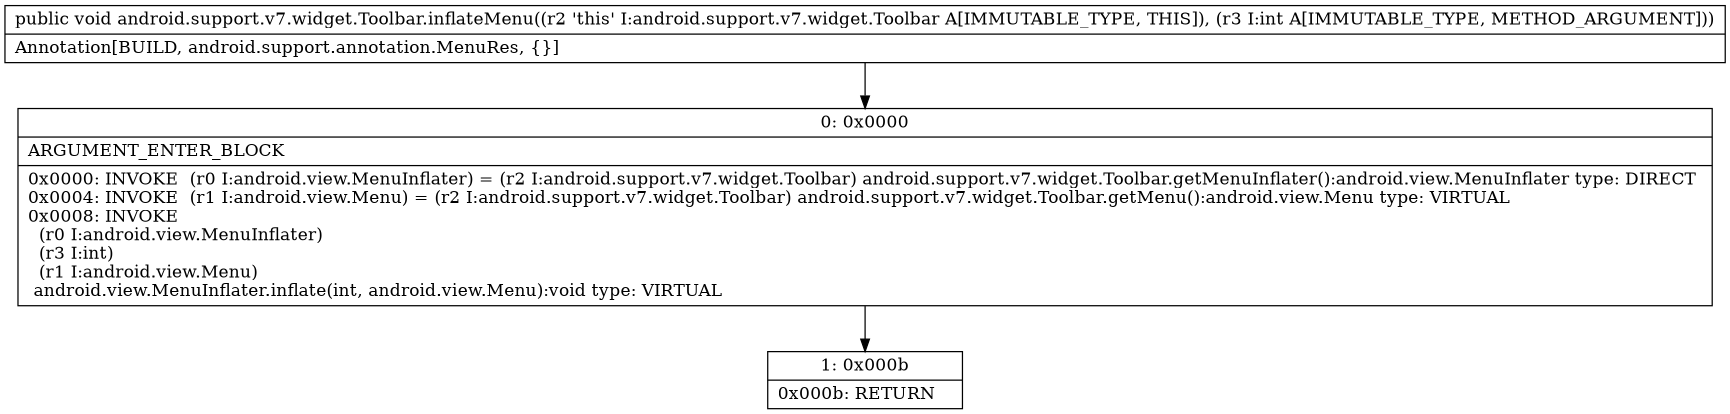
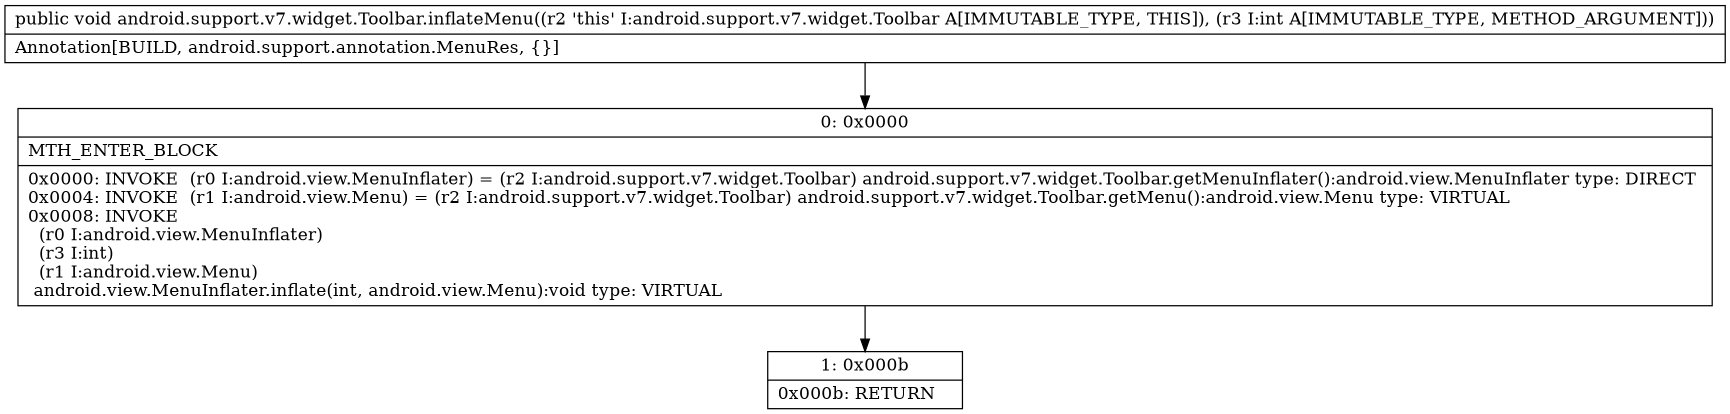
(157, 151) -> (123, 151)
